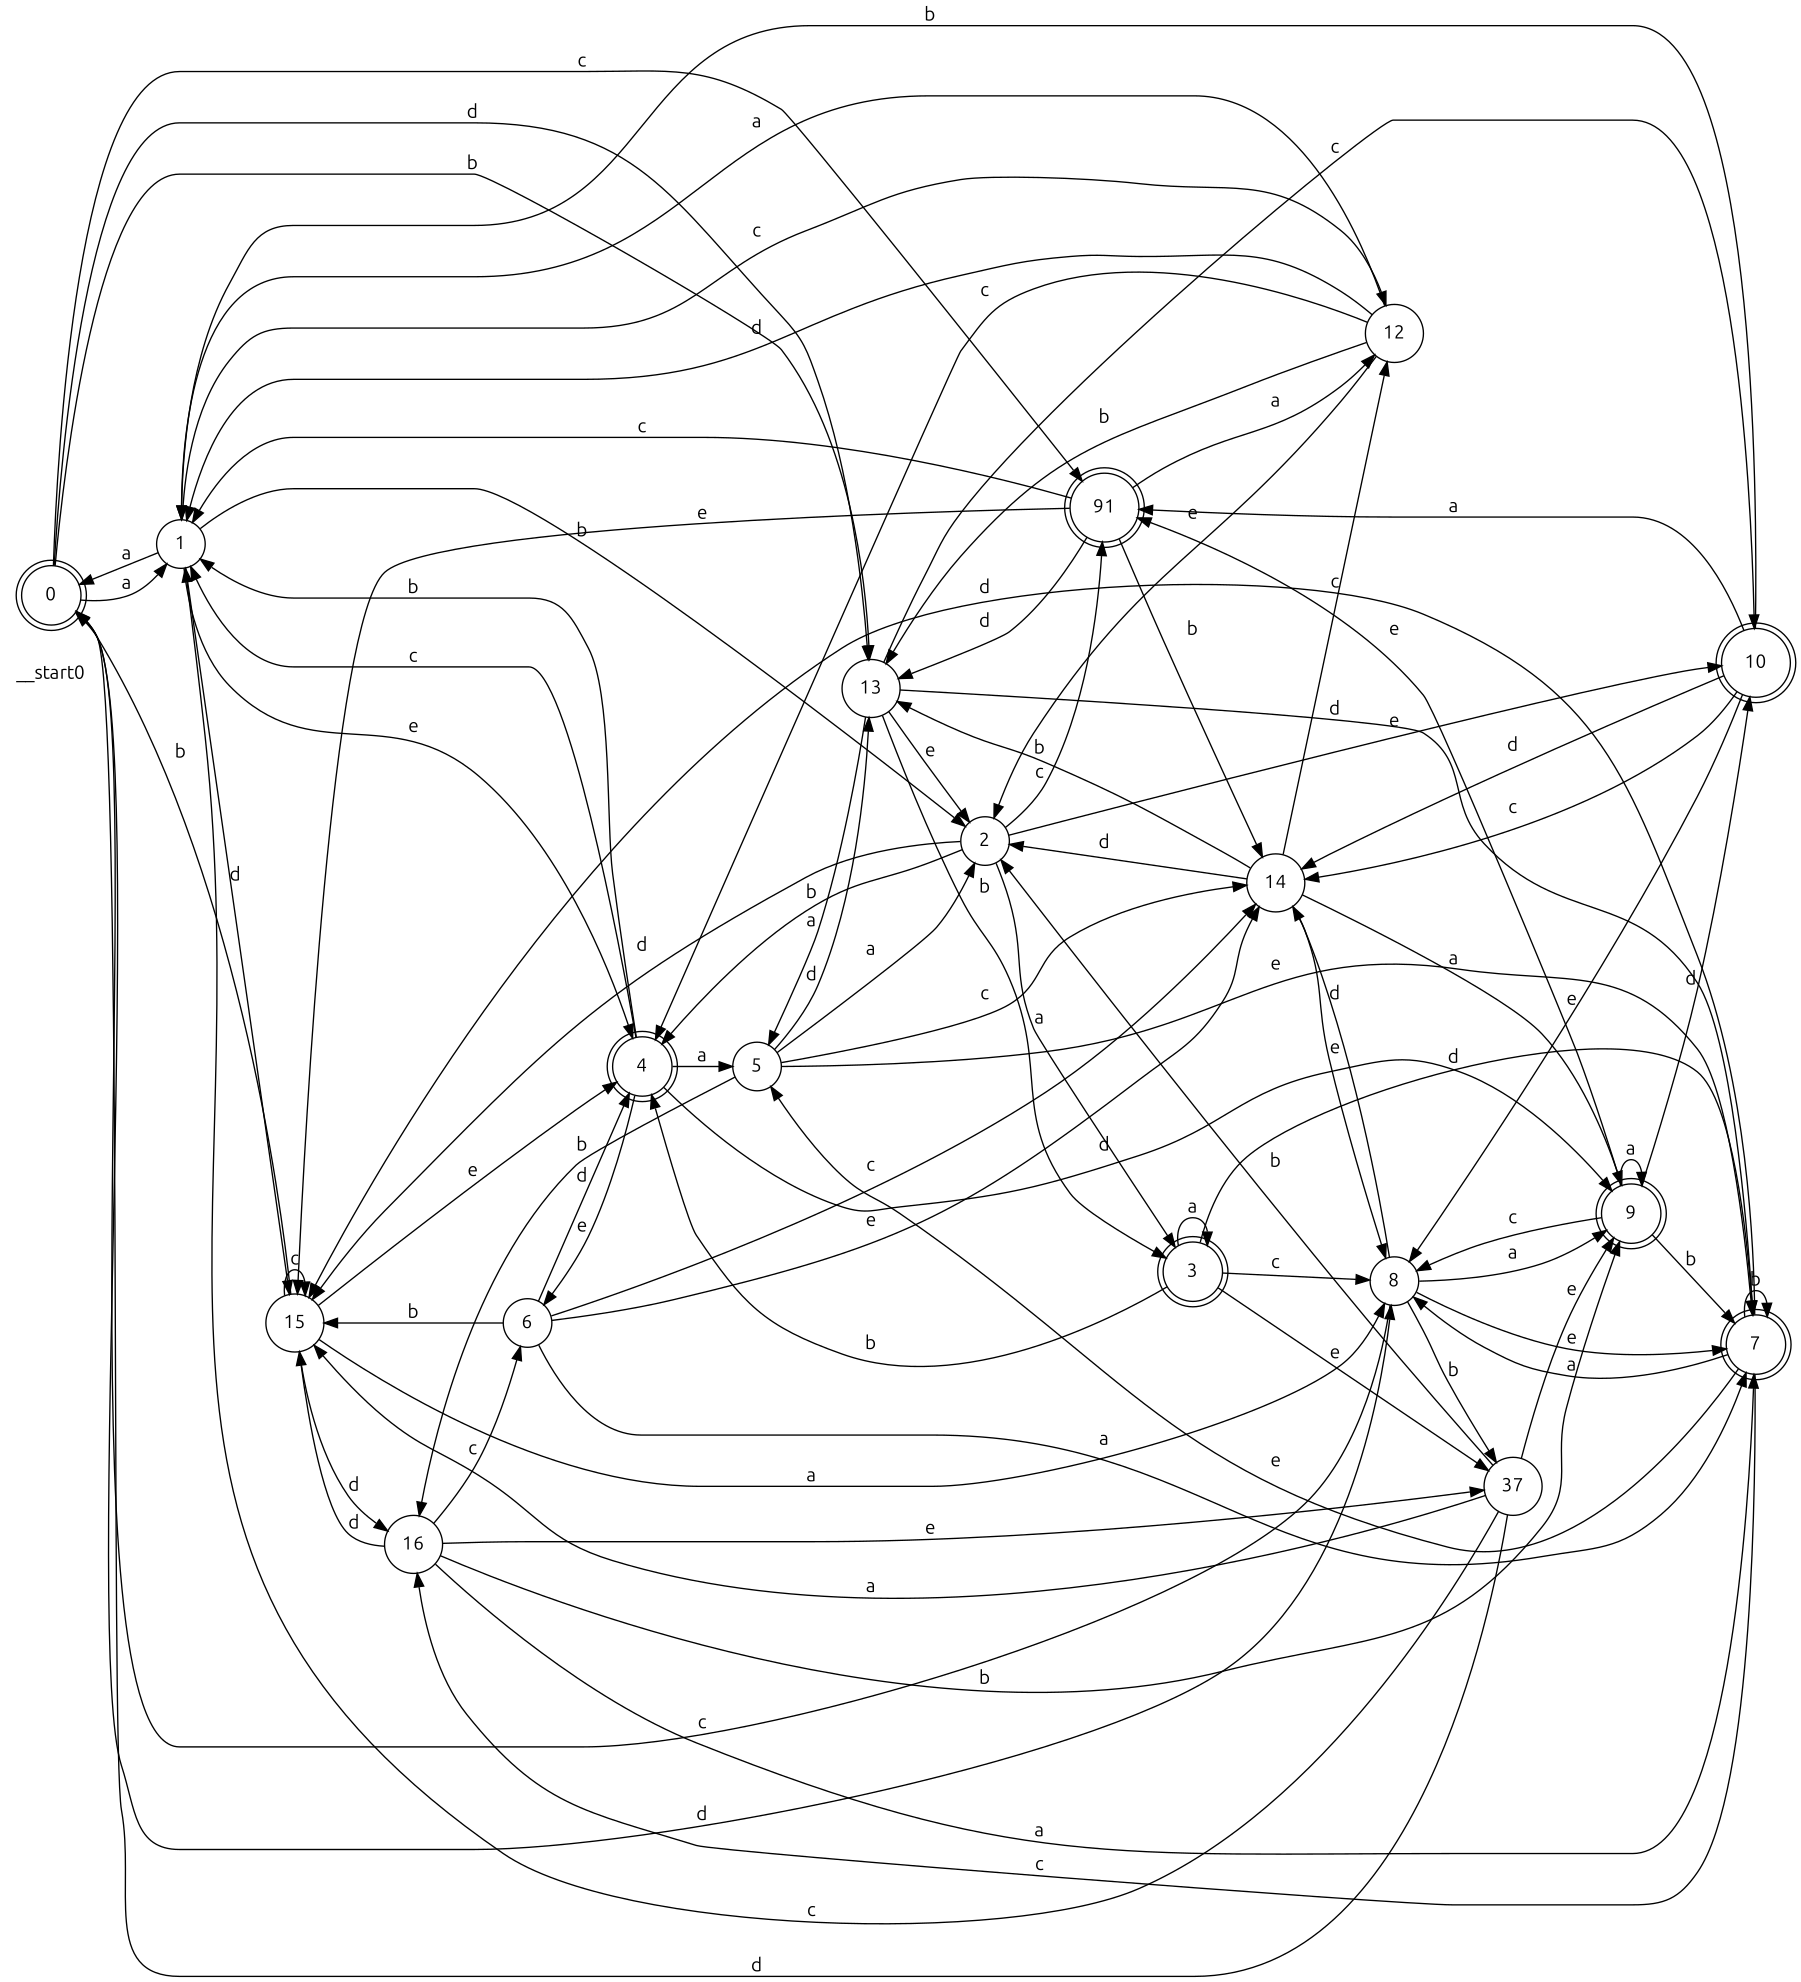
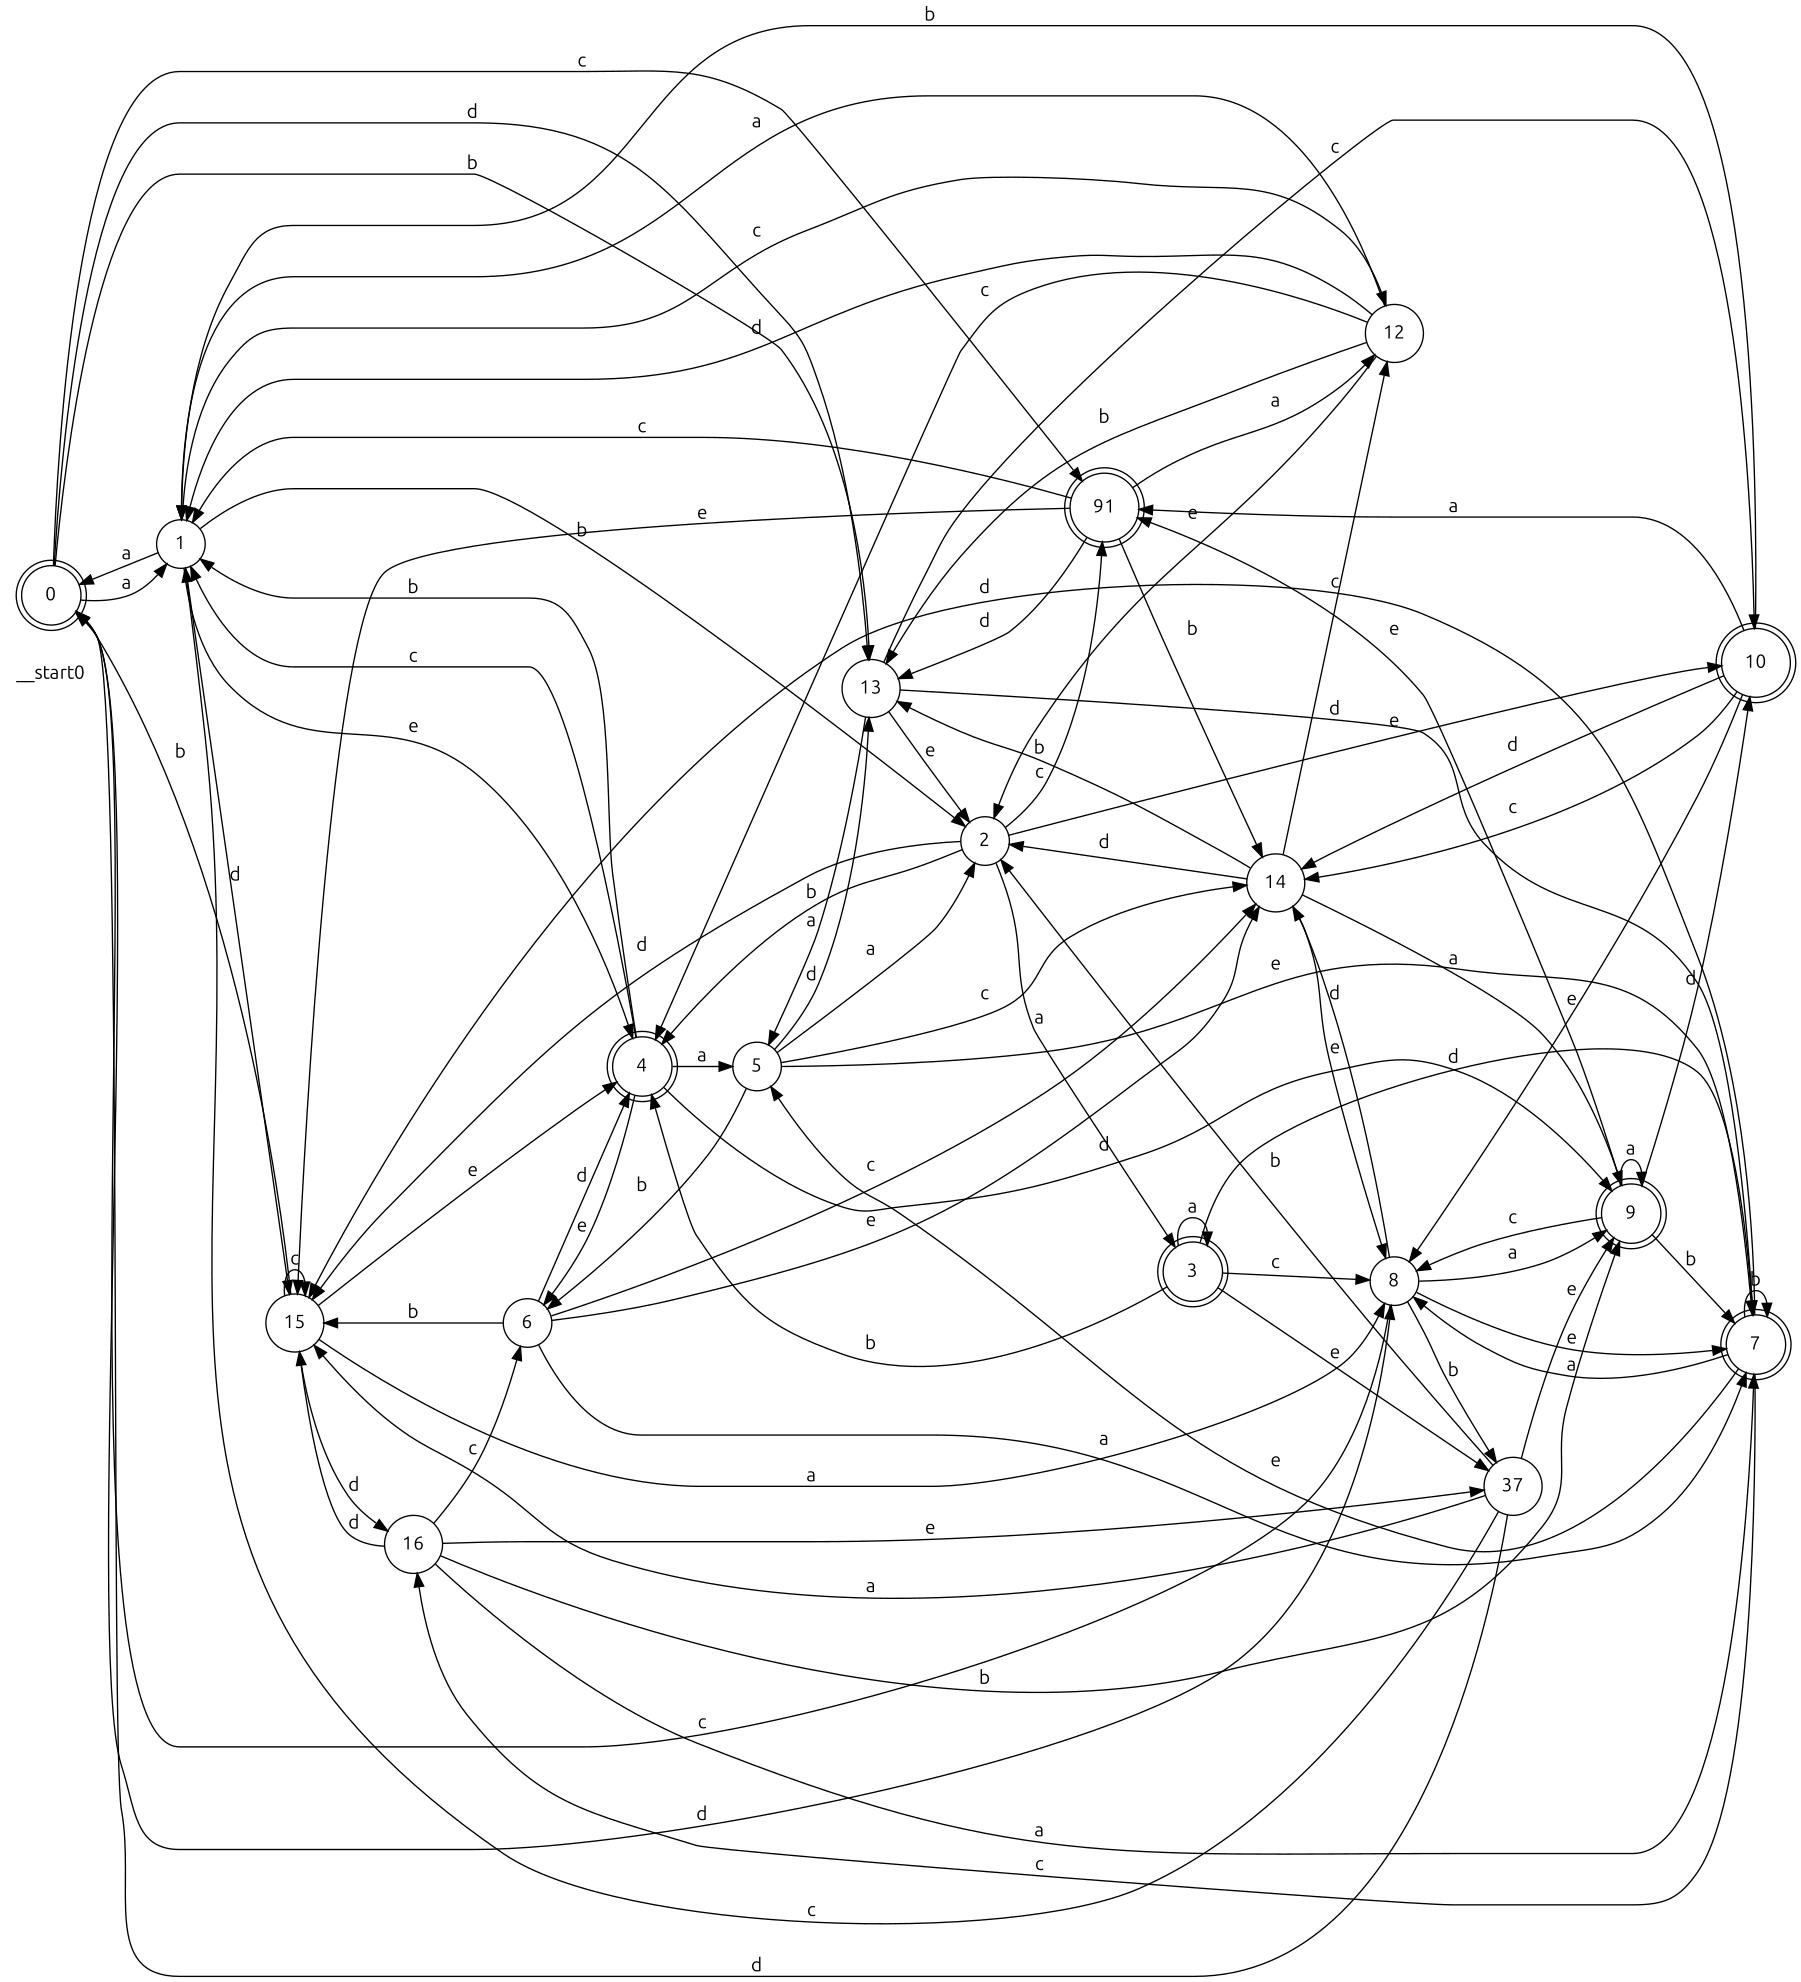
(1010, 981) -> none
(516, 1242) -> (664, 1205)
